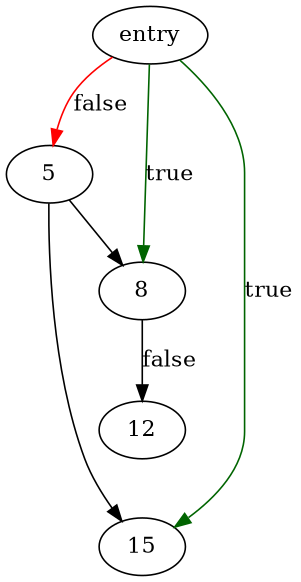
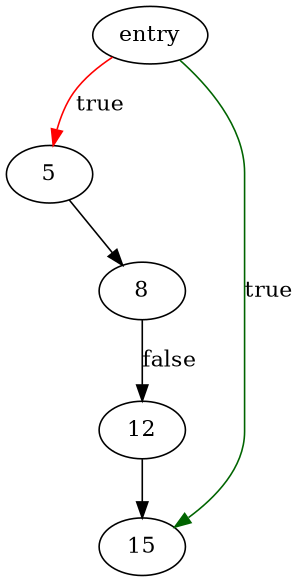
(101, 105) -> (101, 105)
(147, 155) -> none
(60, 361) -> (142, 480)
